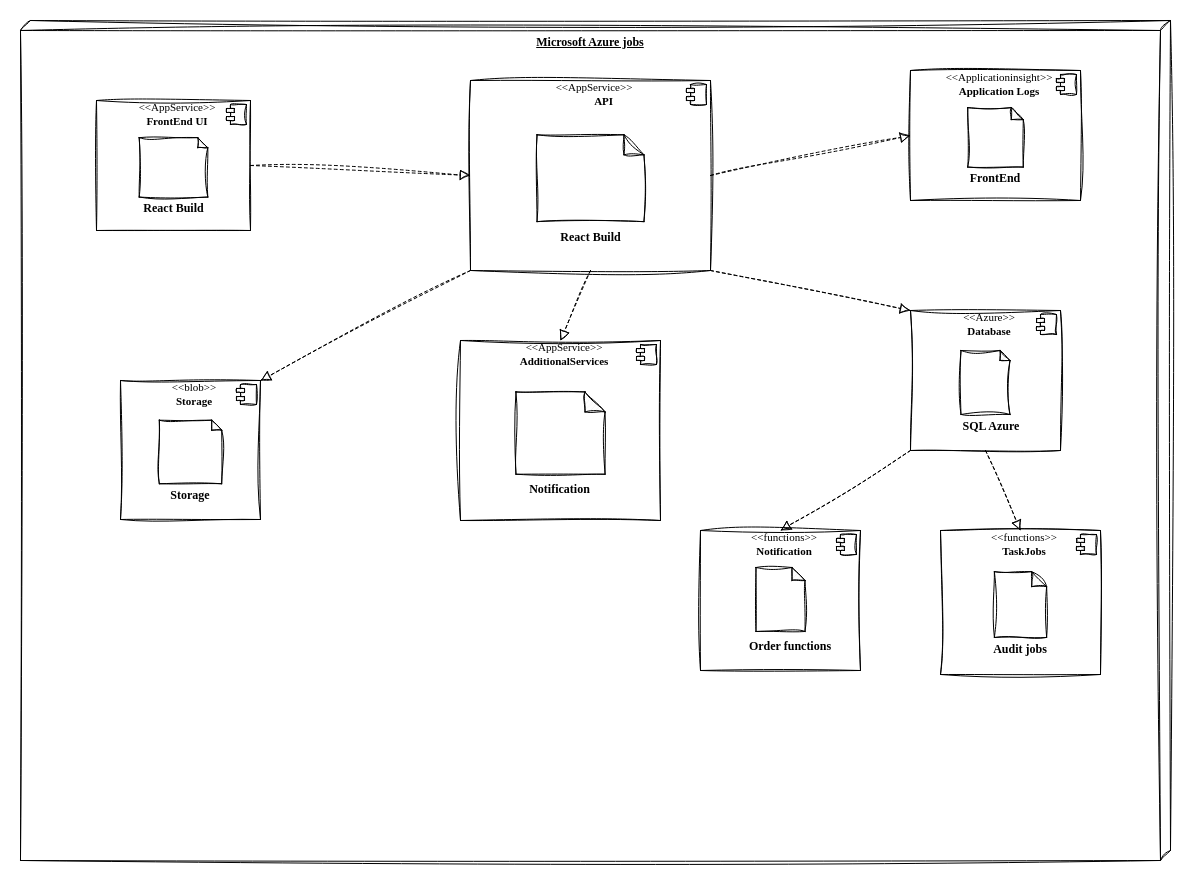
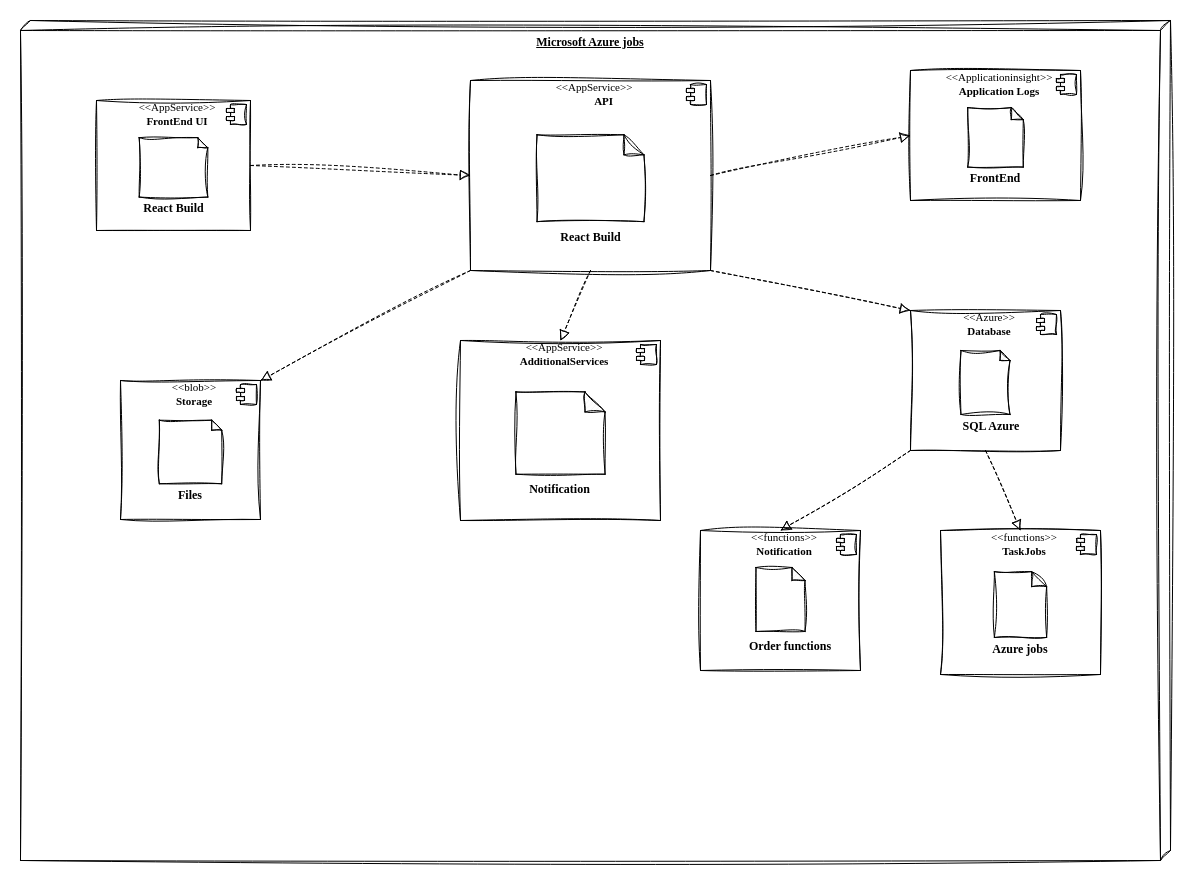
(191, 496) -> (191, 496)
(1021, 650) -> (1021, 650)
